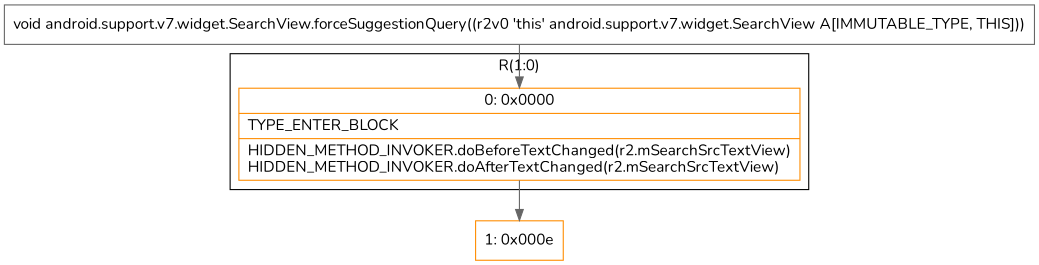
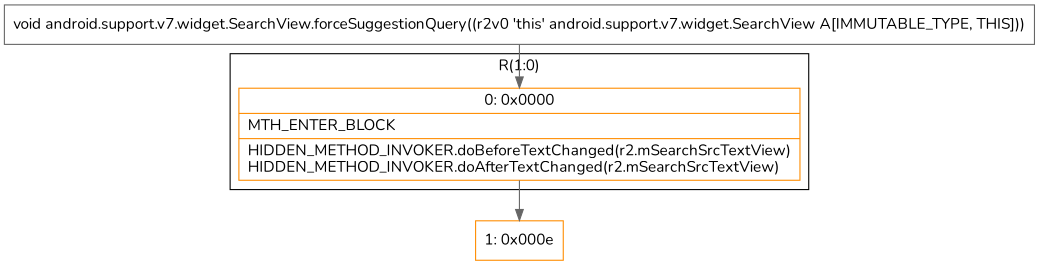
(324, 125) -> (322, 125)
